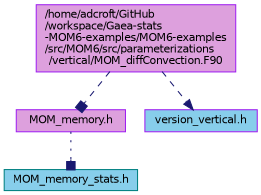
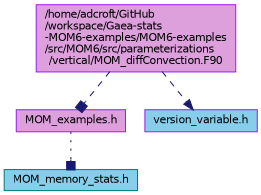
(71, 121) -> (71, 121)
(201, 121) -> (201, 121)
